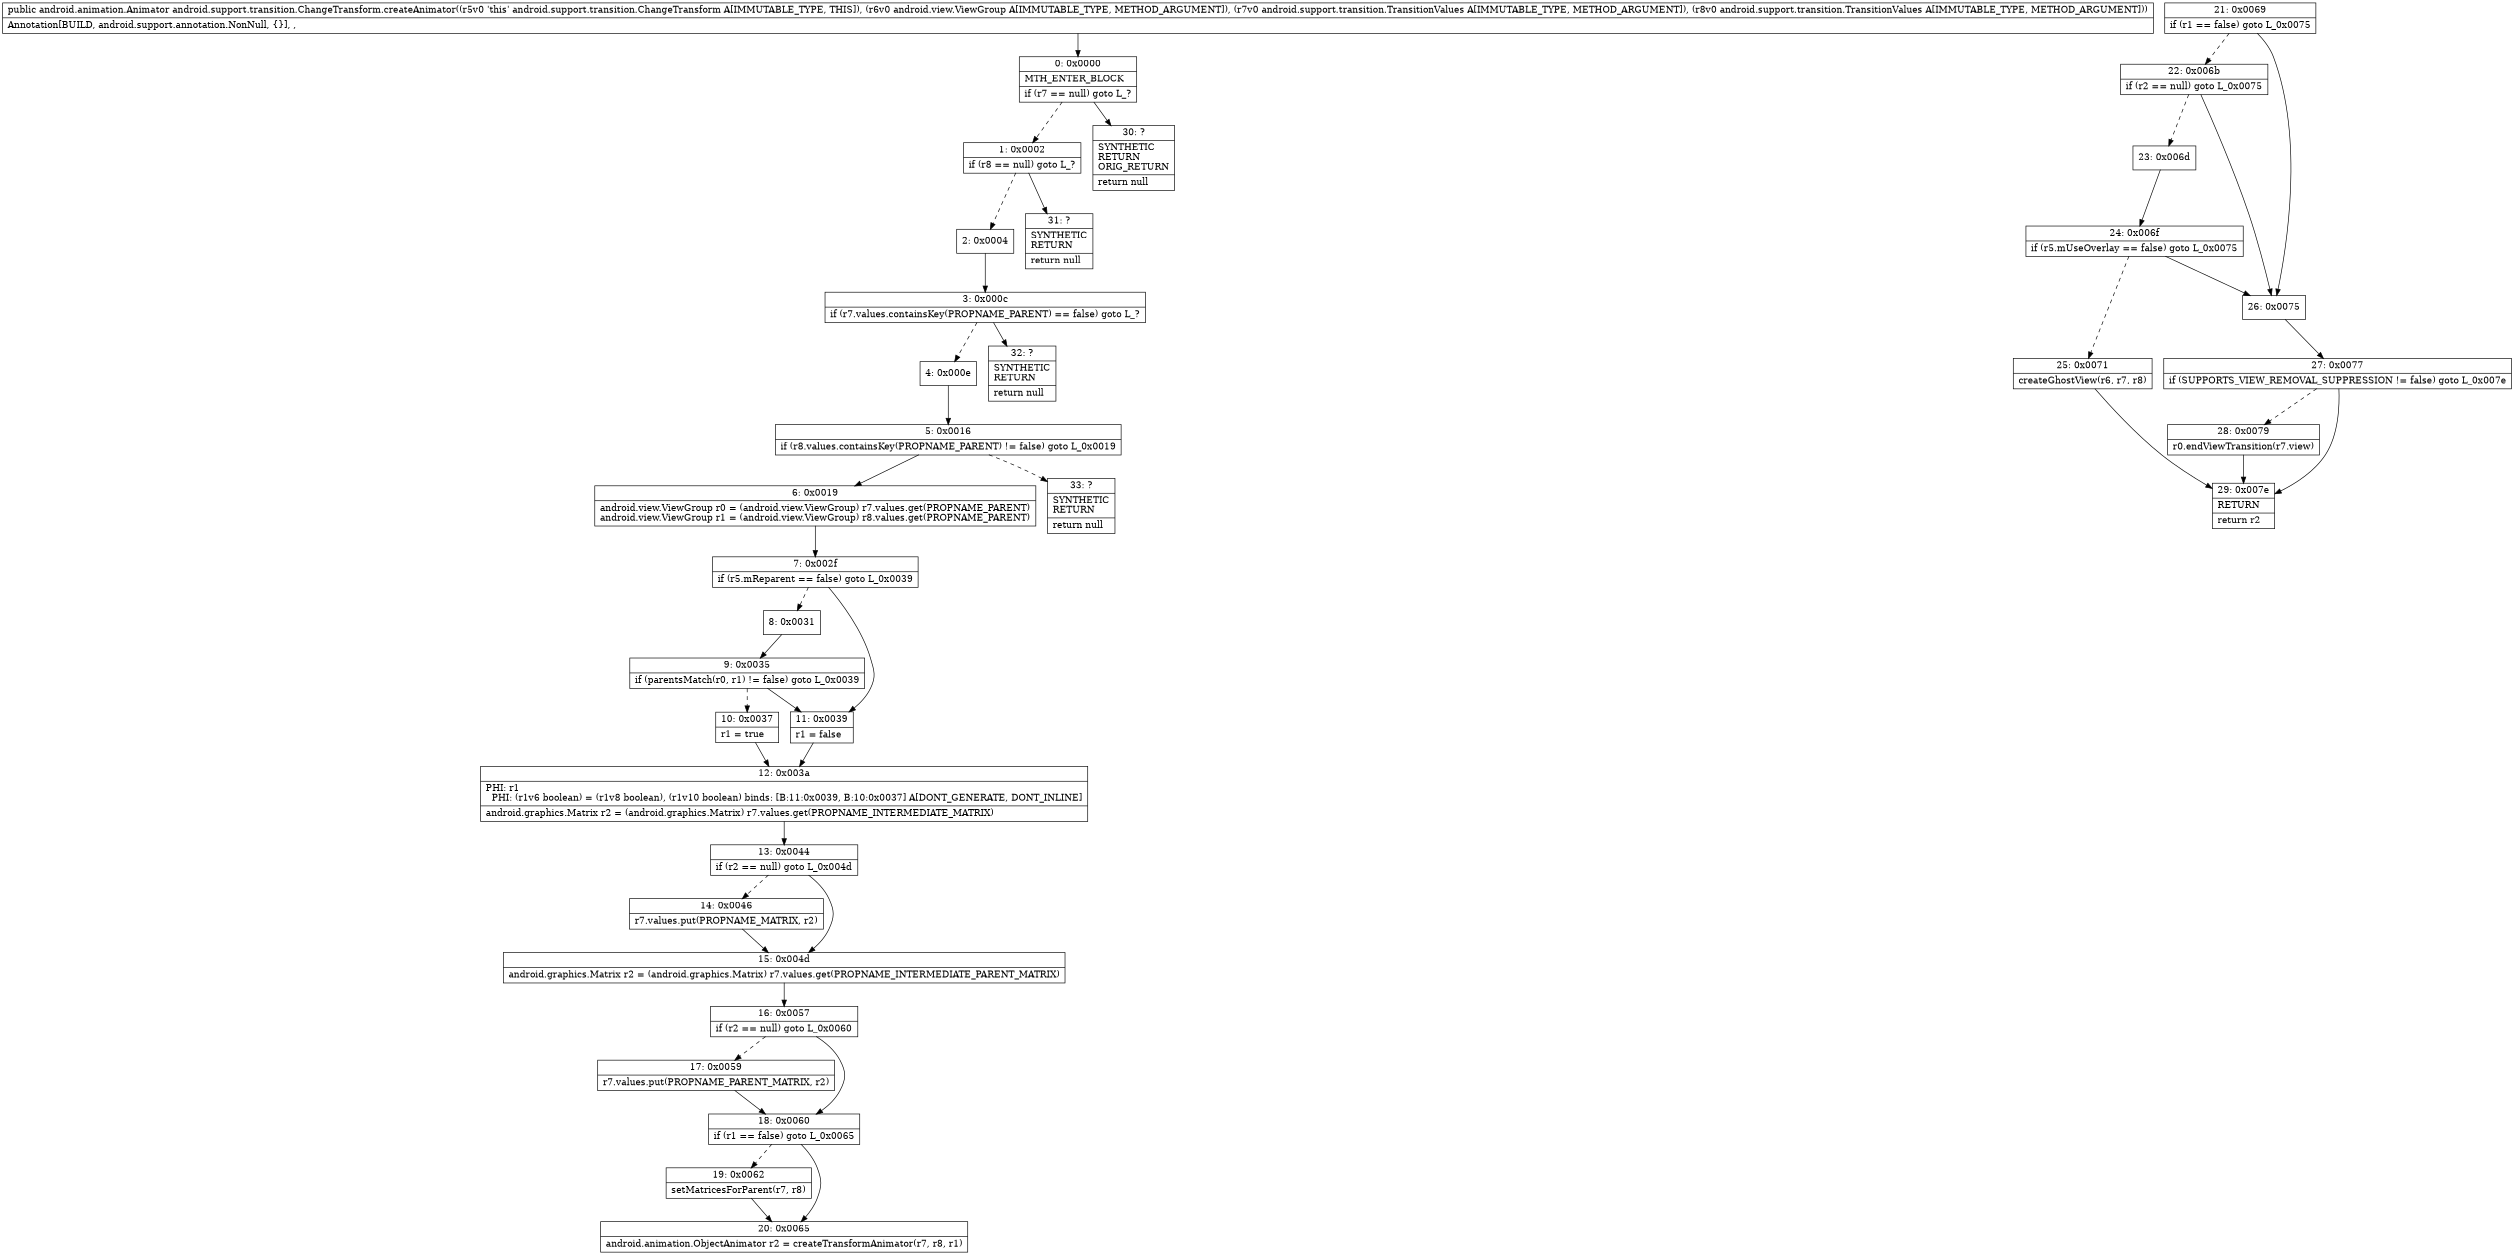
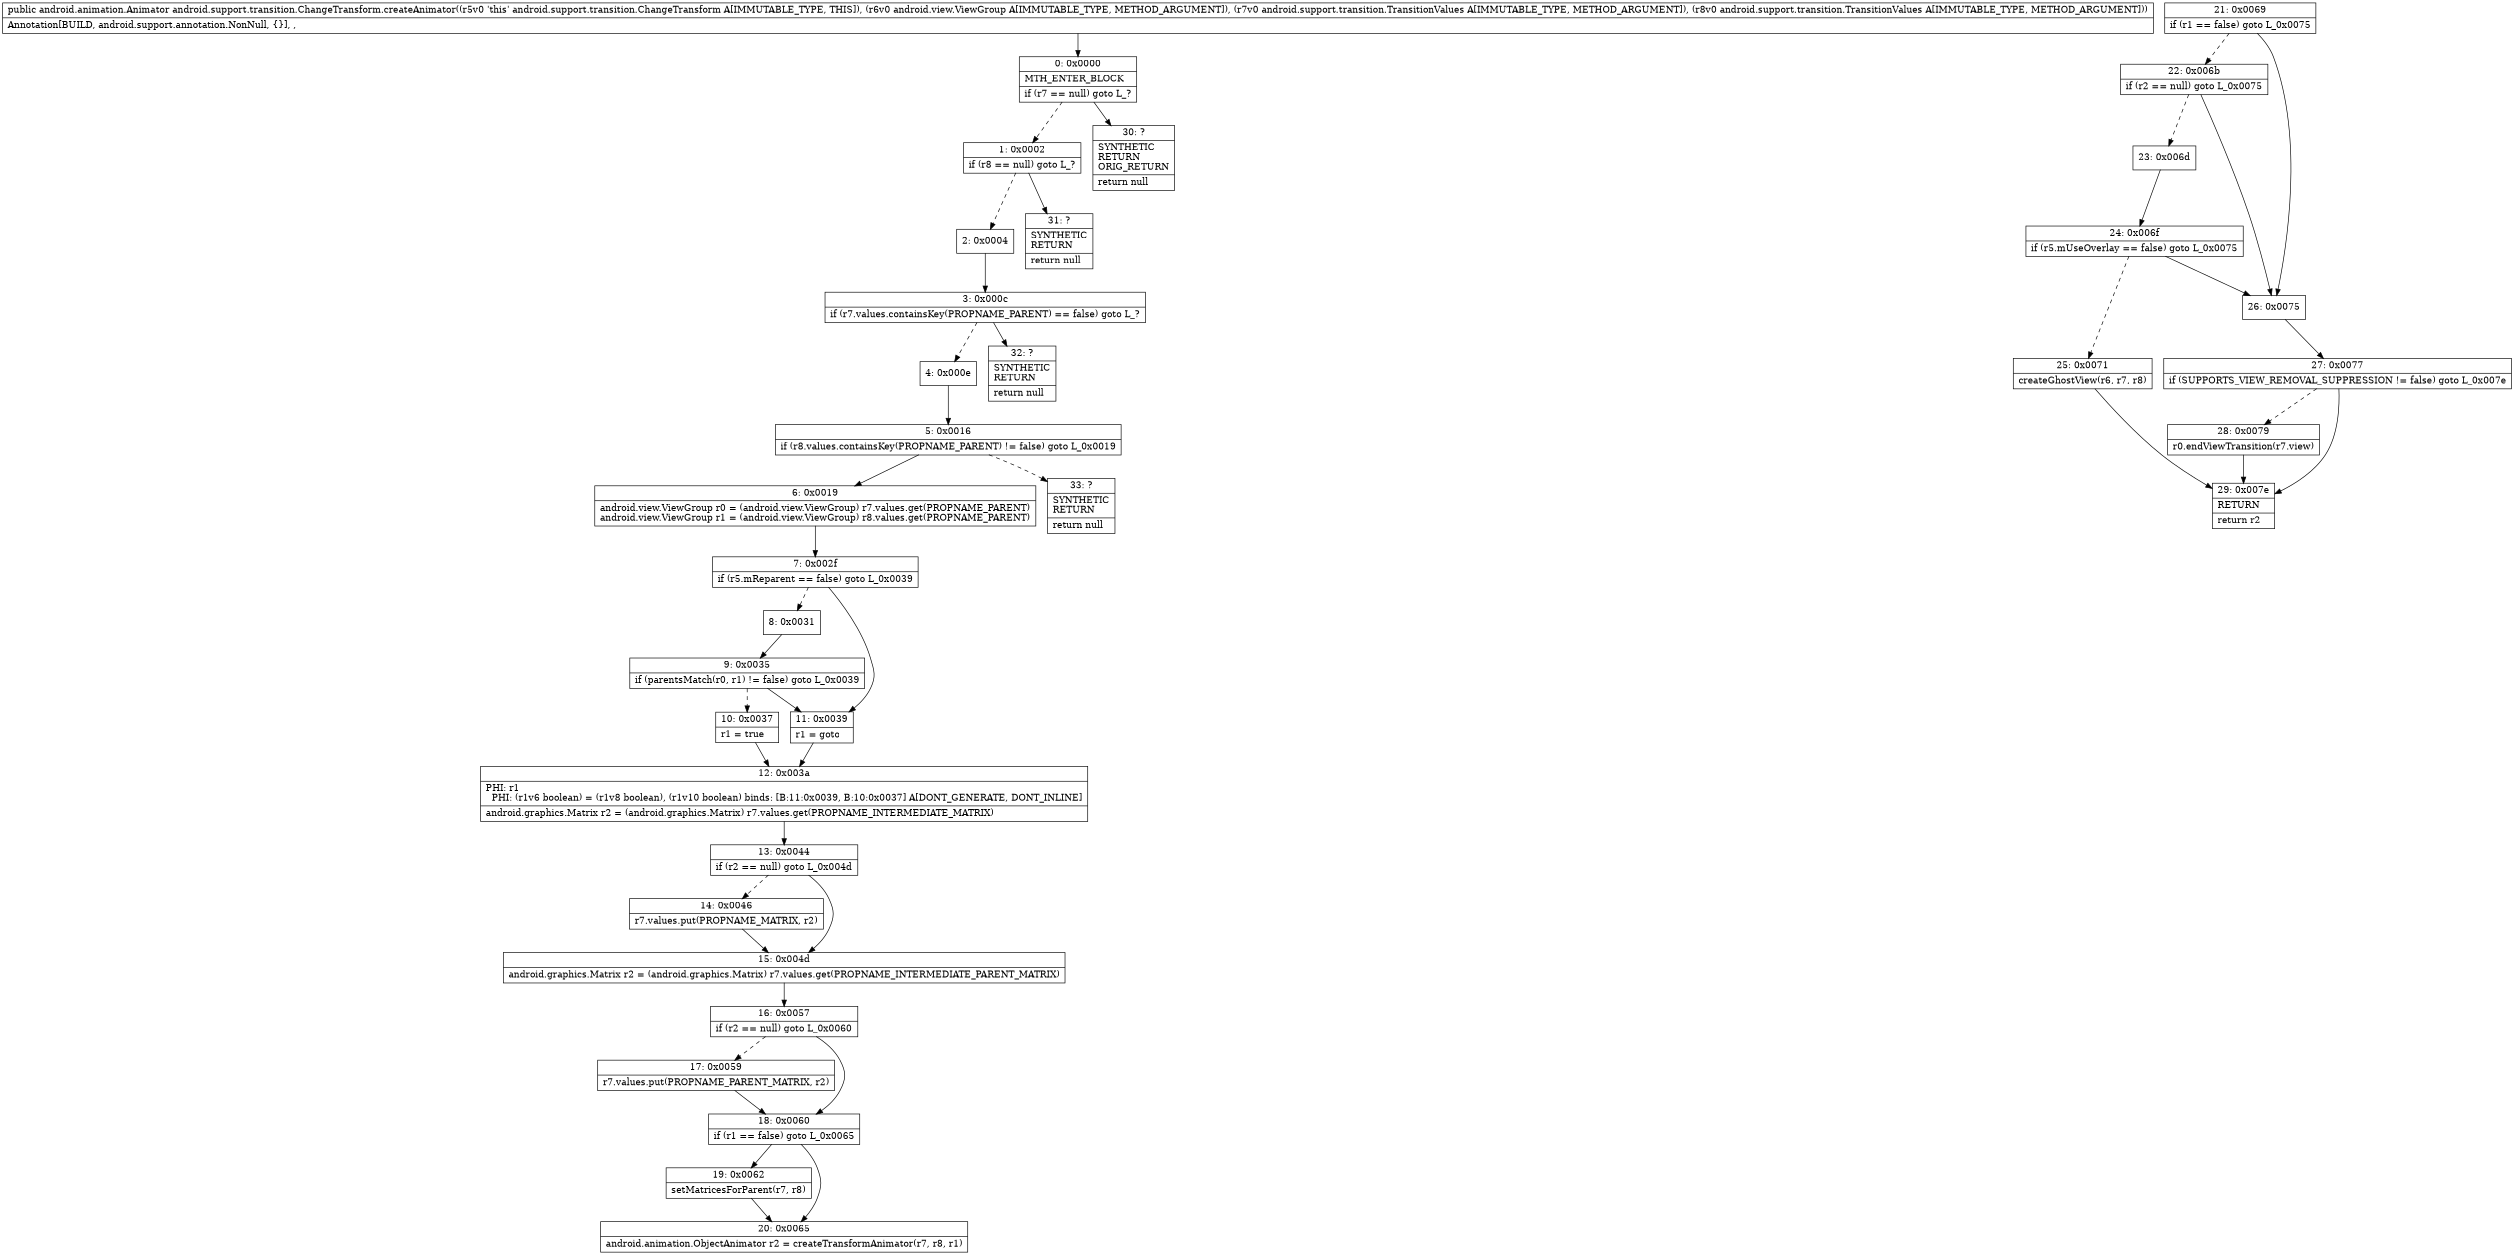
(819, 735) -> (818, 735)
(764, 1154) -> (764, 1154)
